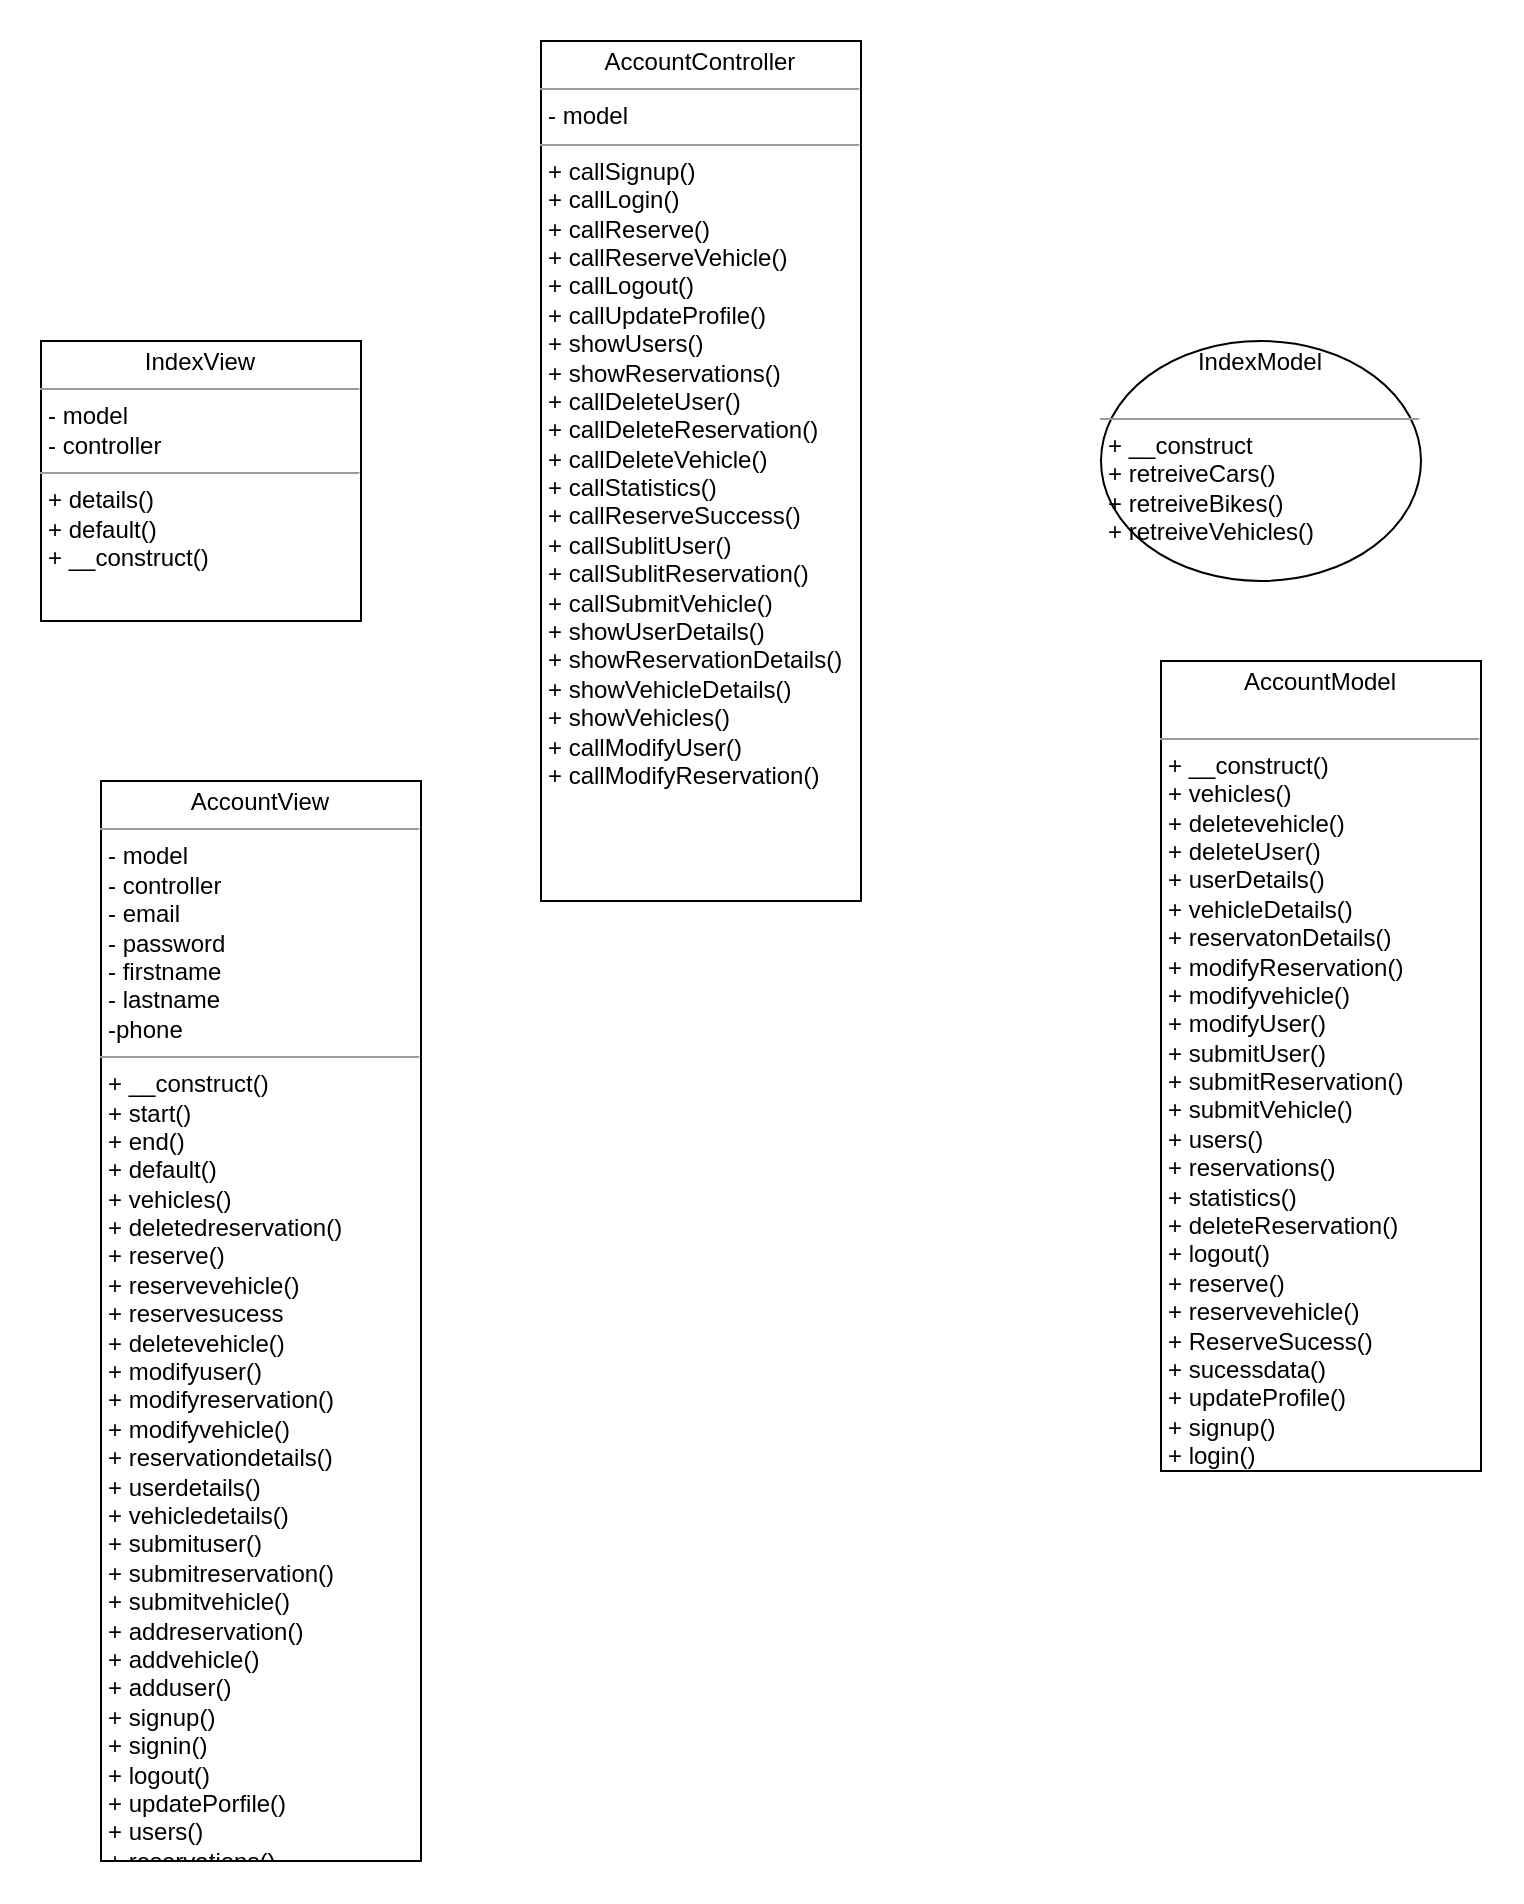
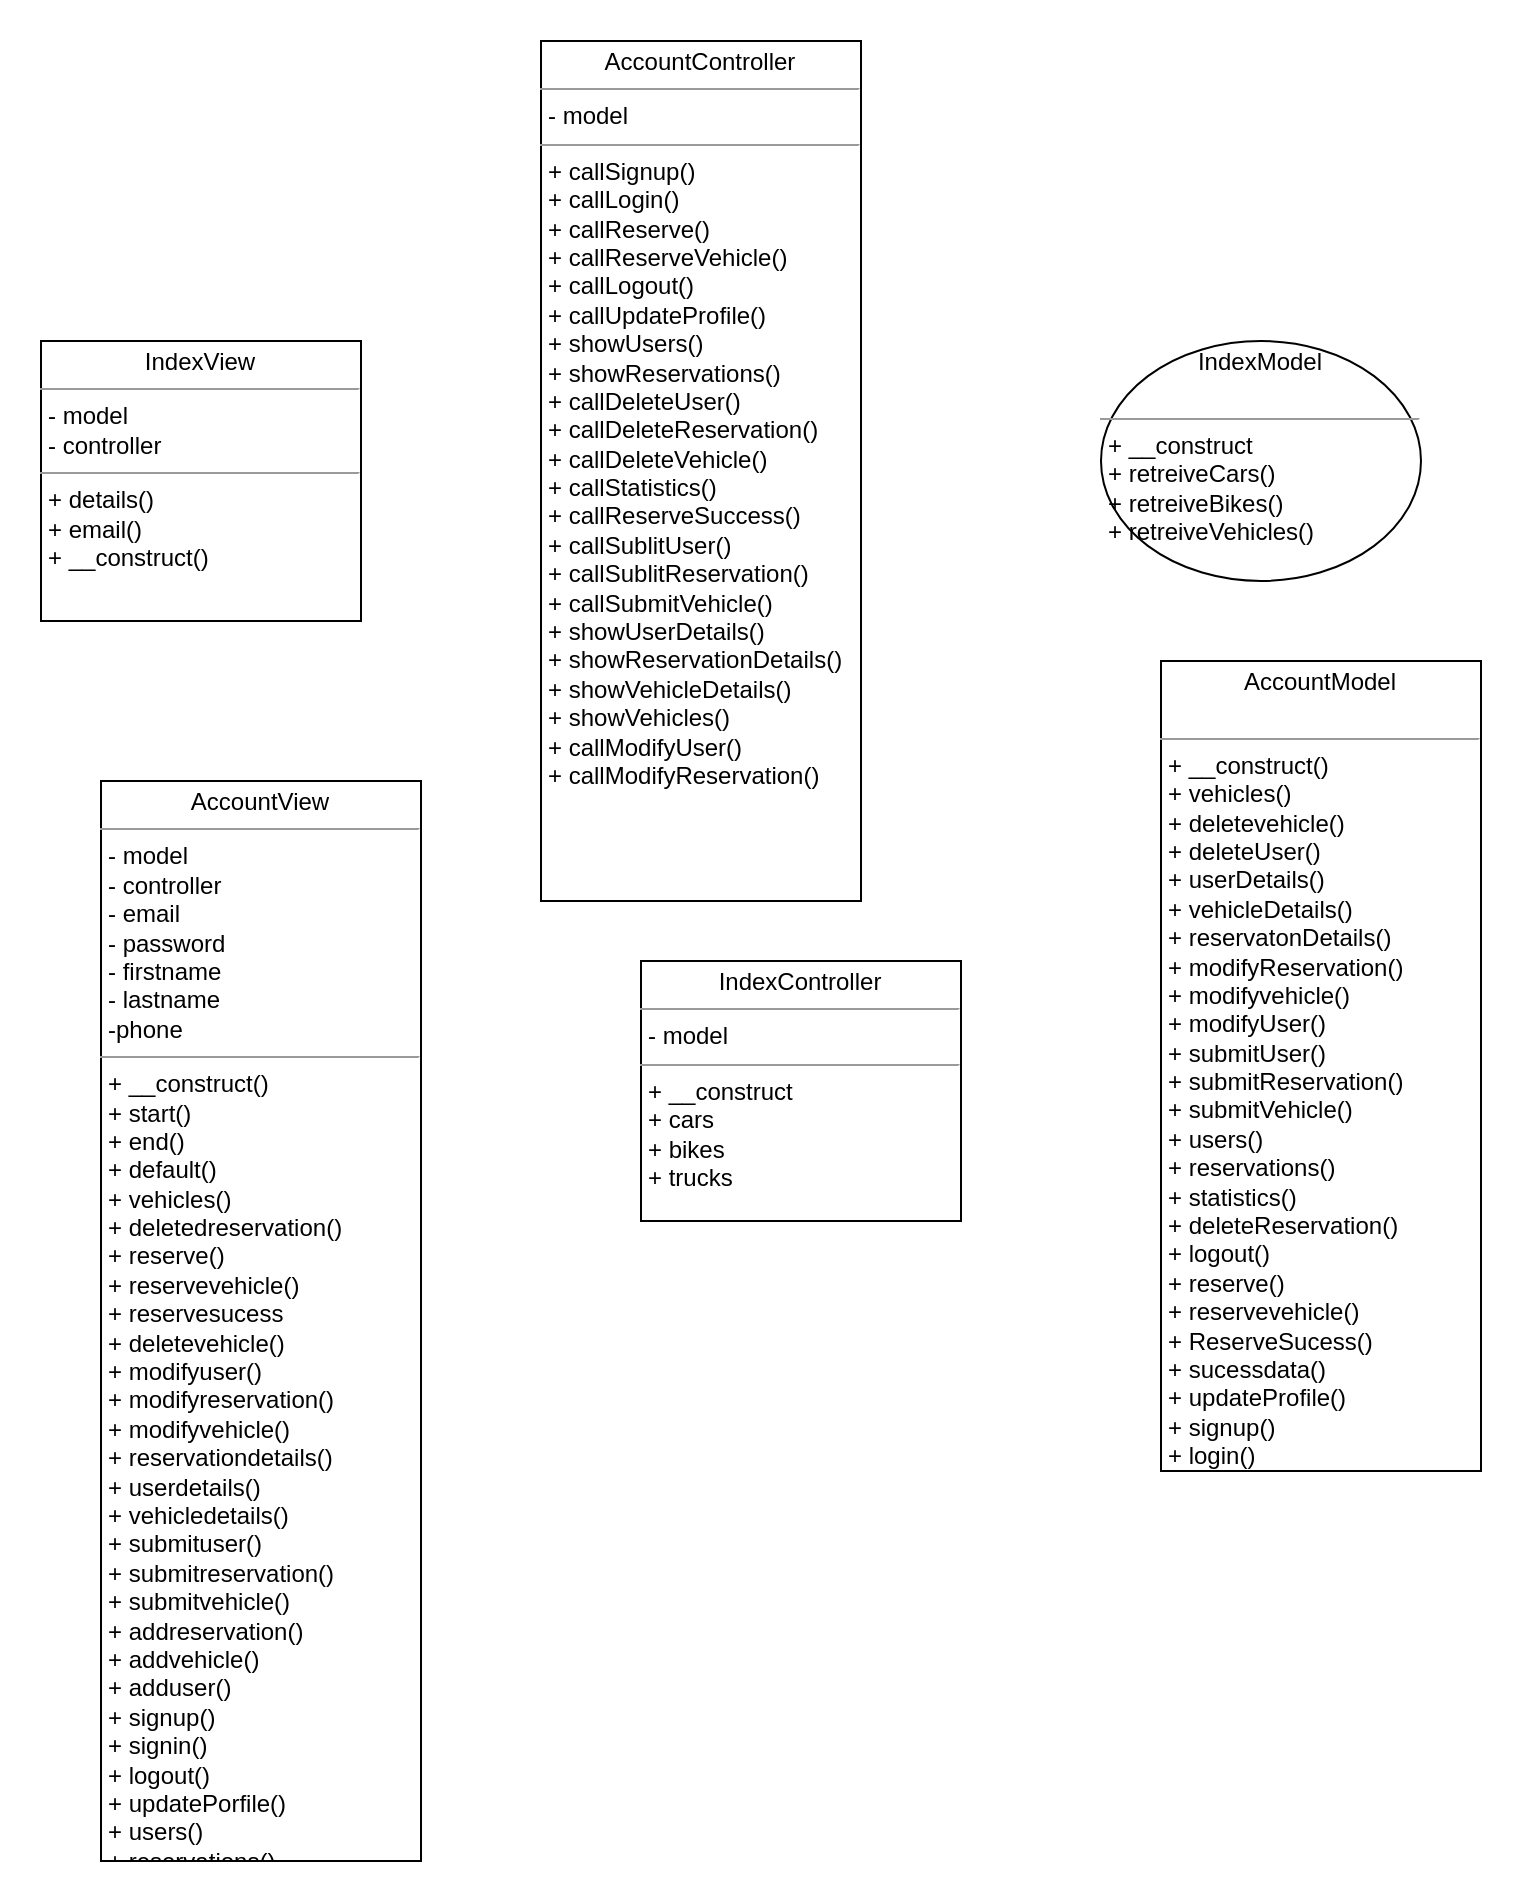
(139, 427) -> (139, 427)
none -> (801, 1091)
